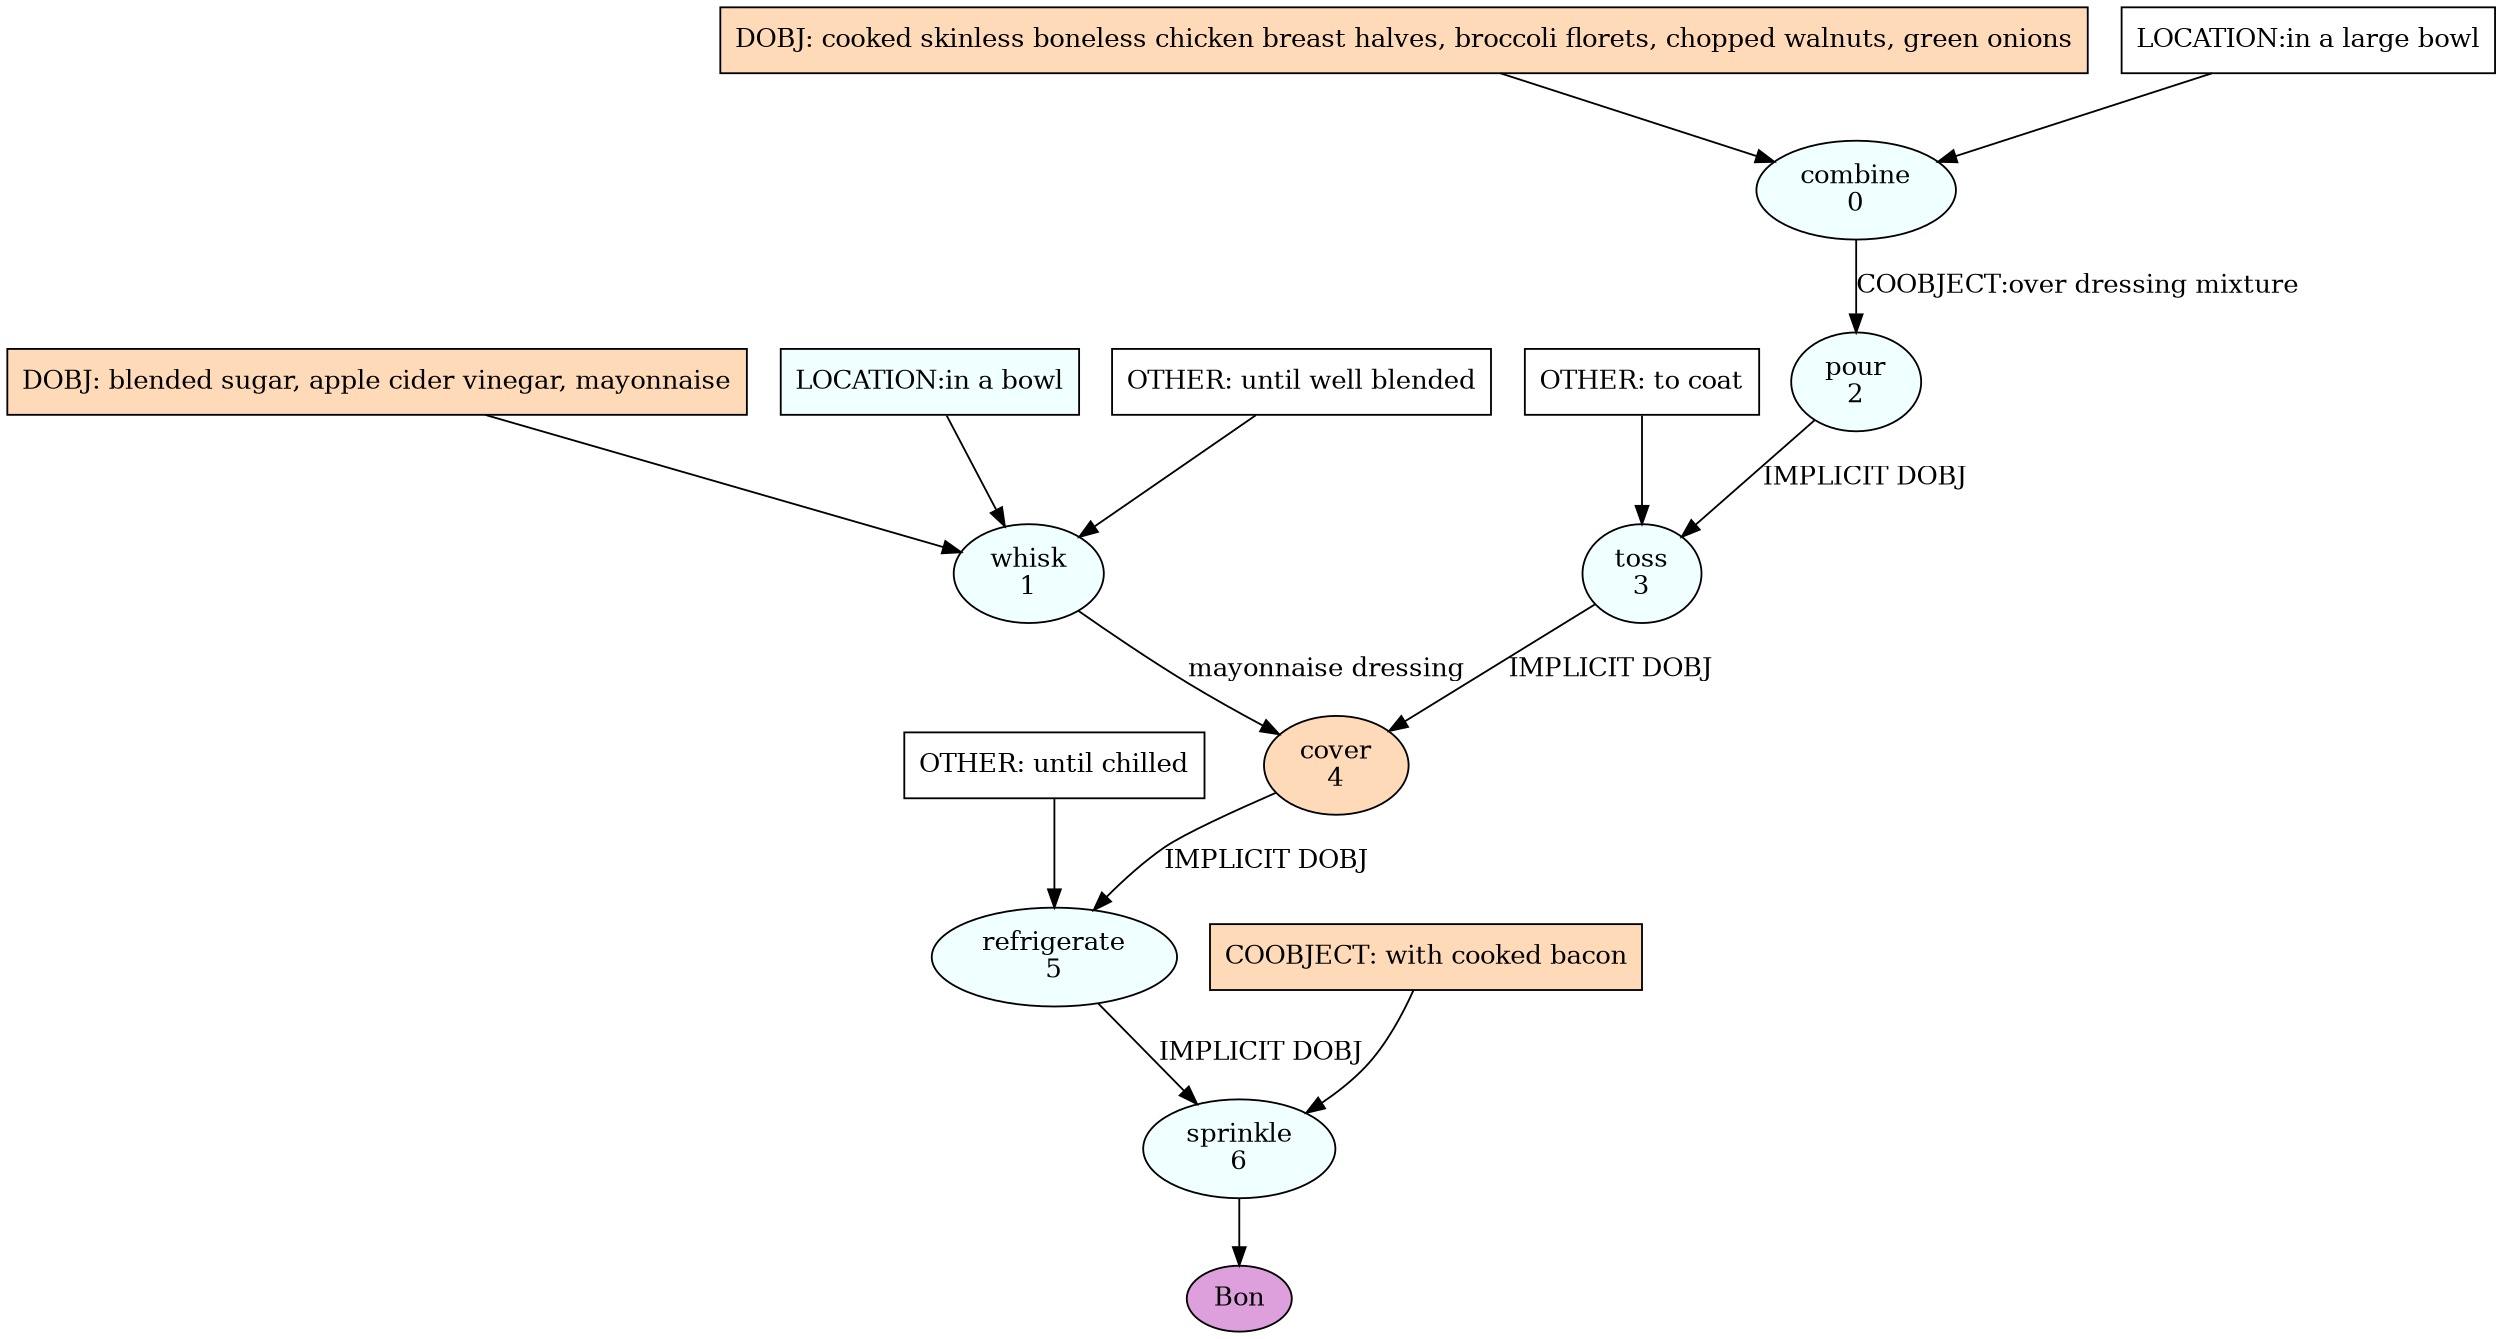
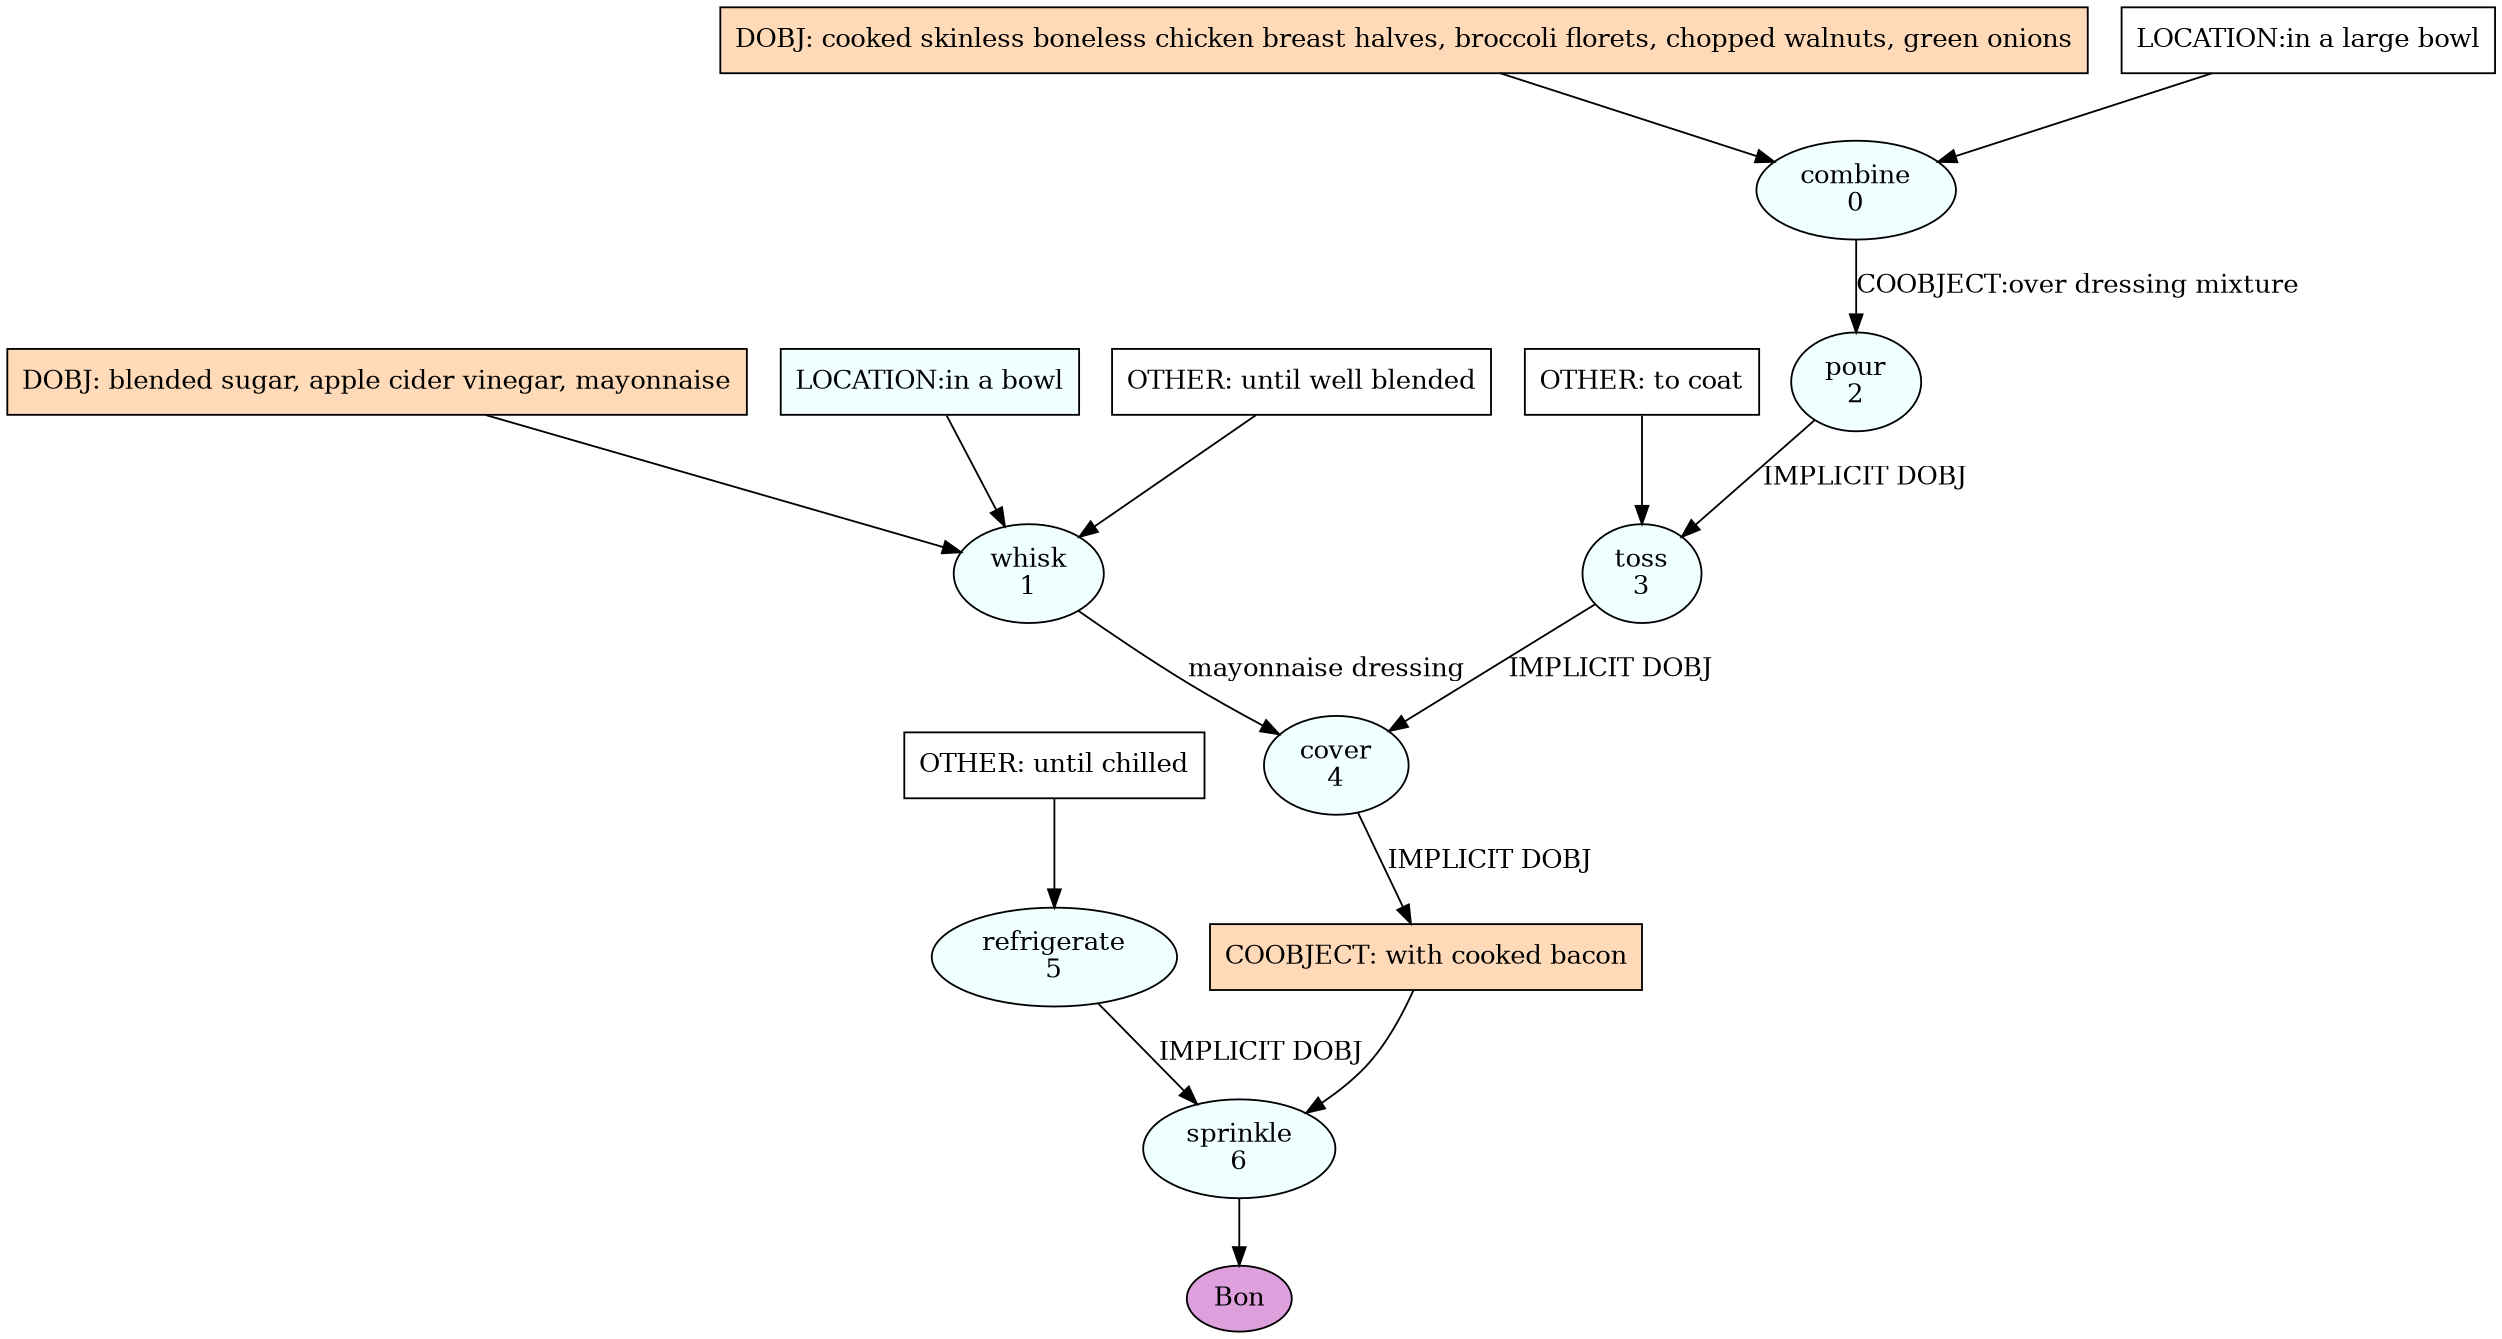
(1336, 765) -> (1336, 765)
(1185, 835) -> (1380, 860)
